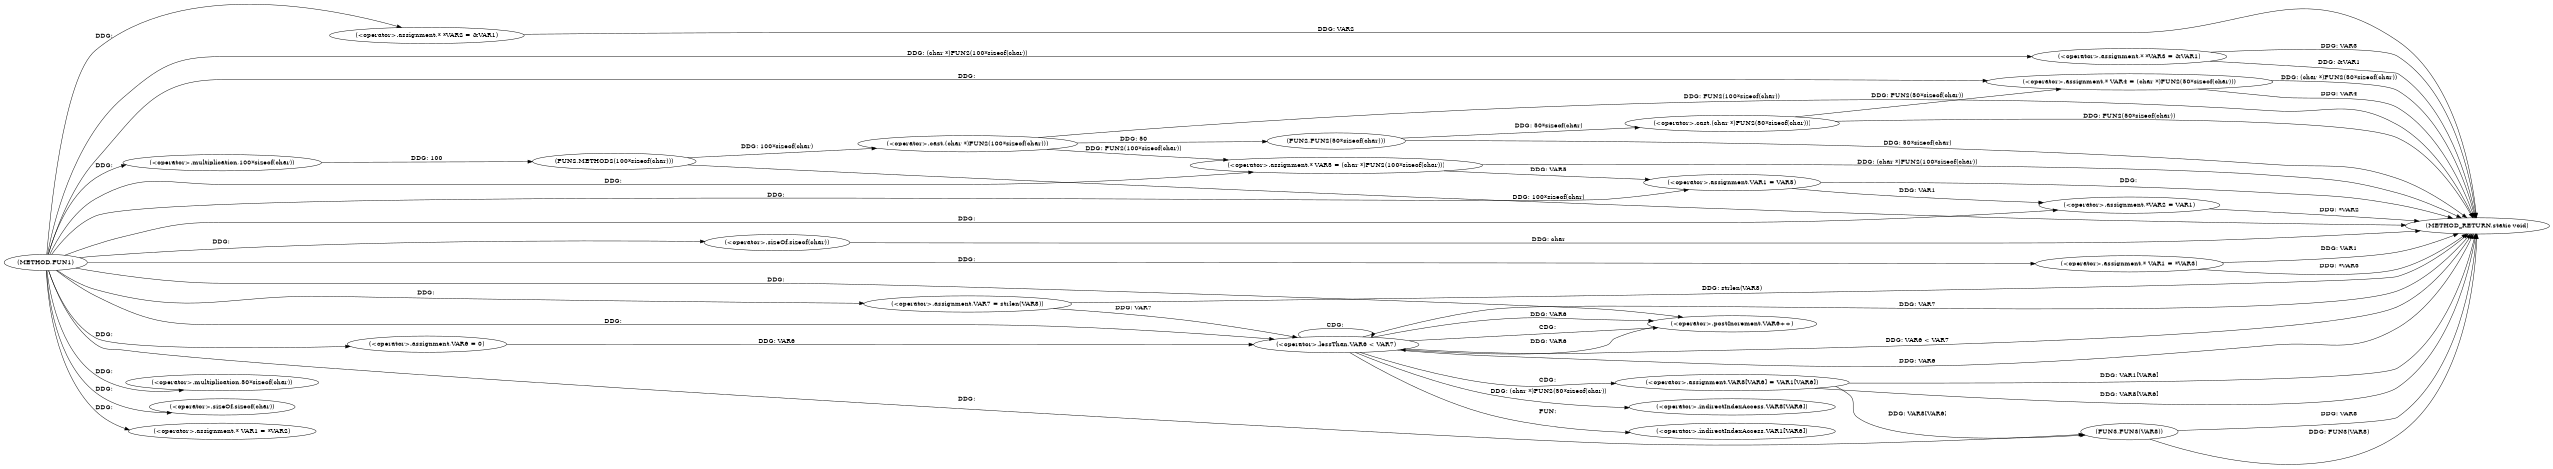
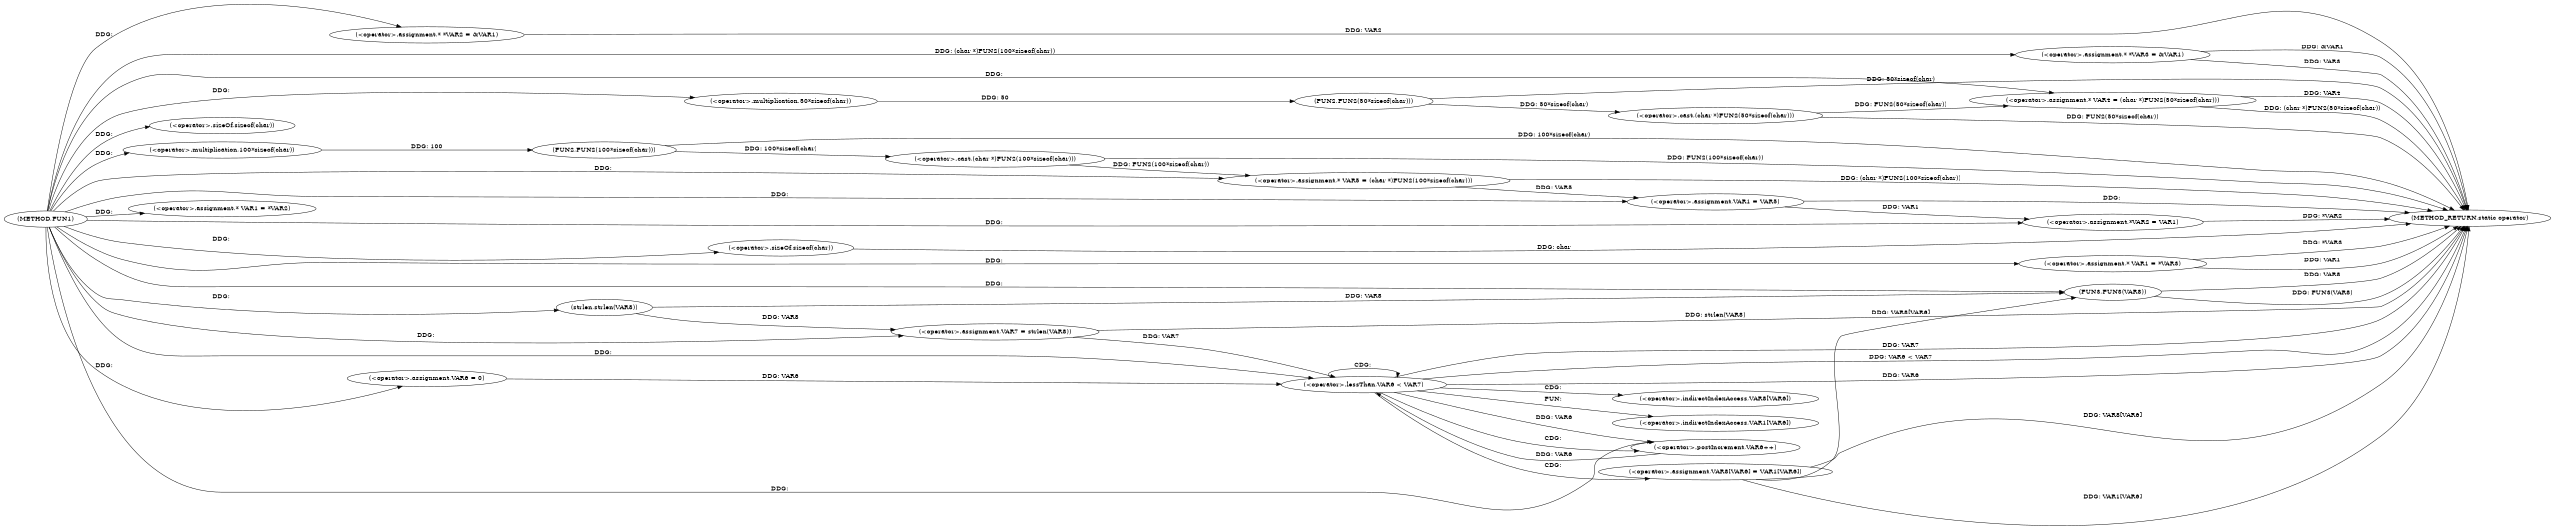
(1170, 142) -> (1084, 101)
(614, 161) -> (604, 150)
(2477, 226) -> (2470, 218)
none -> (604, 308)
(1549, 391) -> (1554, 388)
